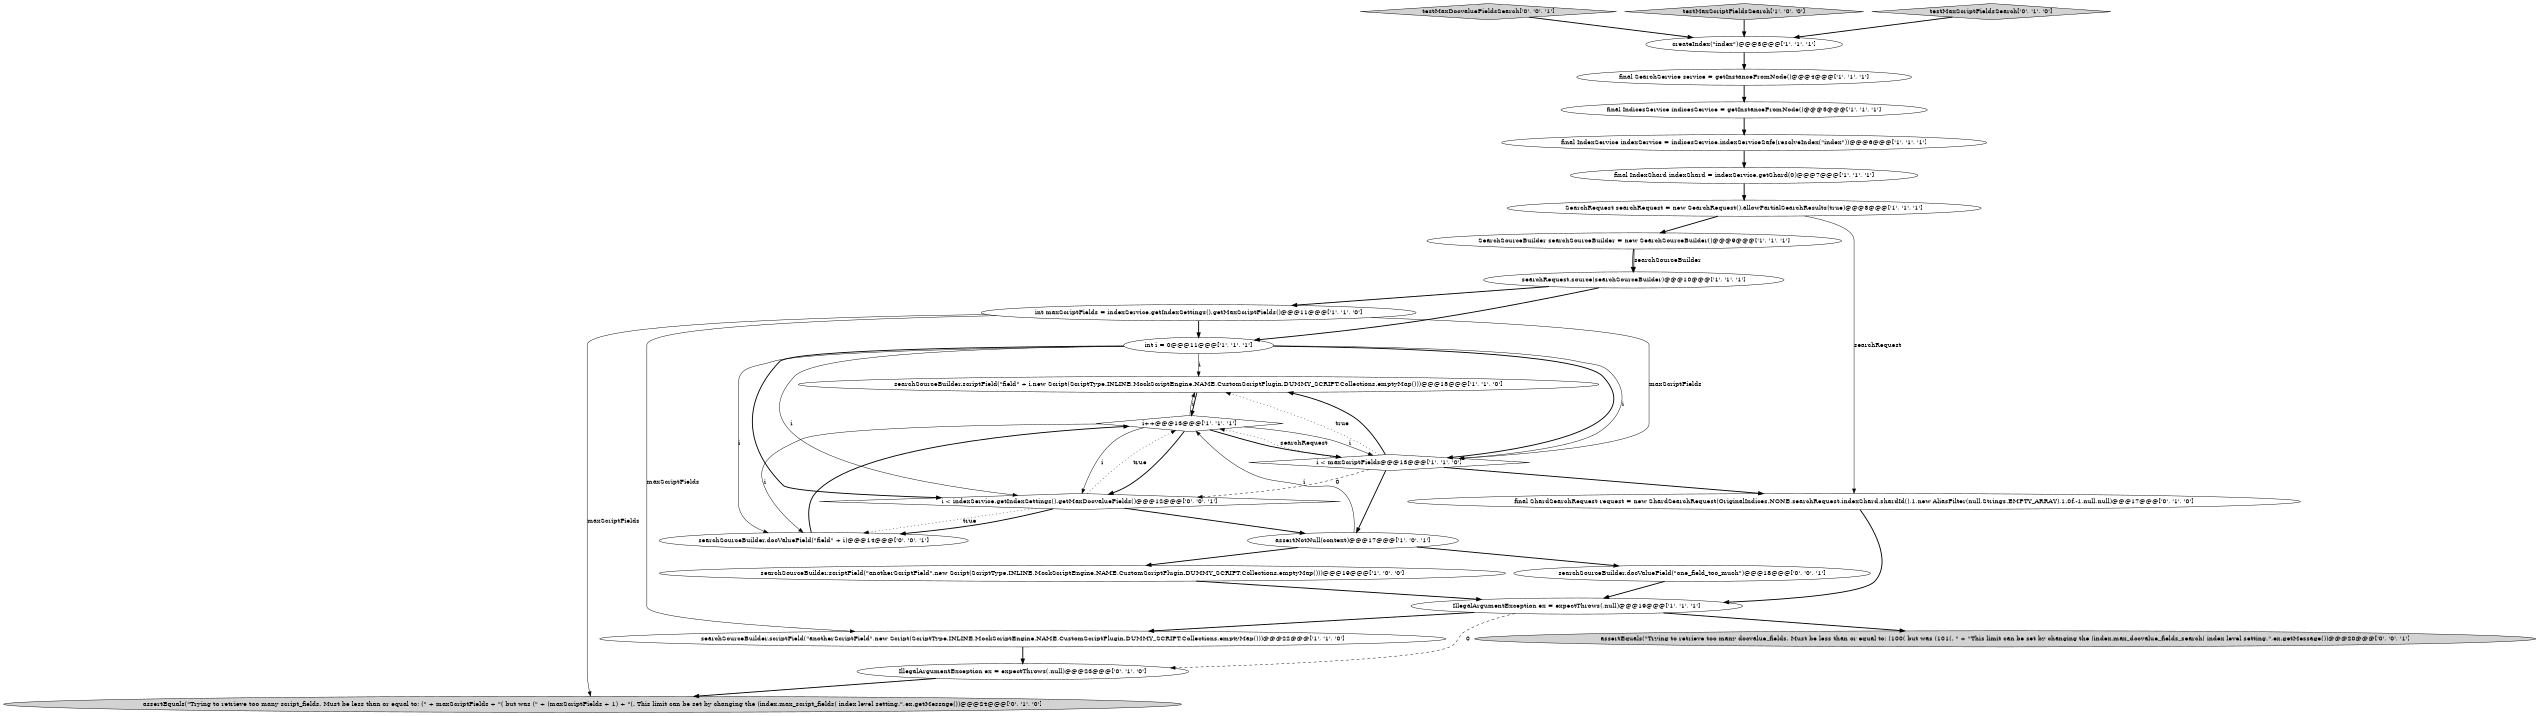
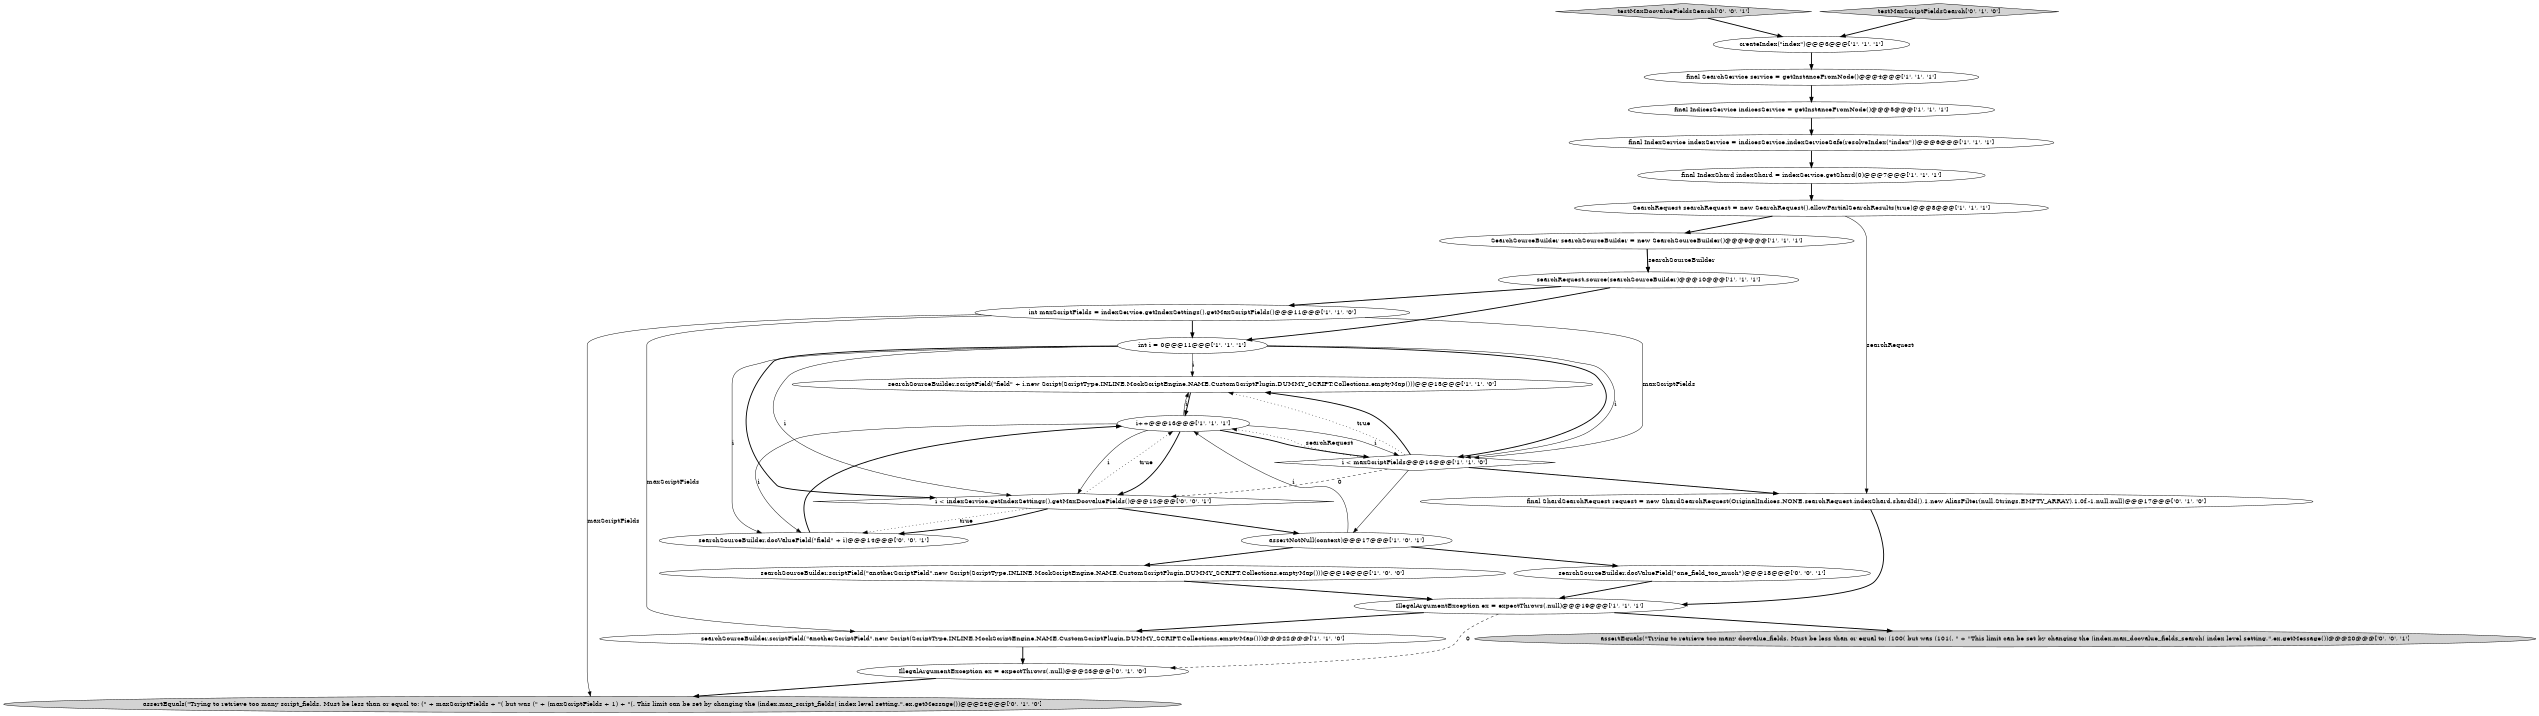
(1744, 12) -> none
(1190, 423) -> (1183, 423)
(1372, 499) -> (1382, 500)
